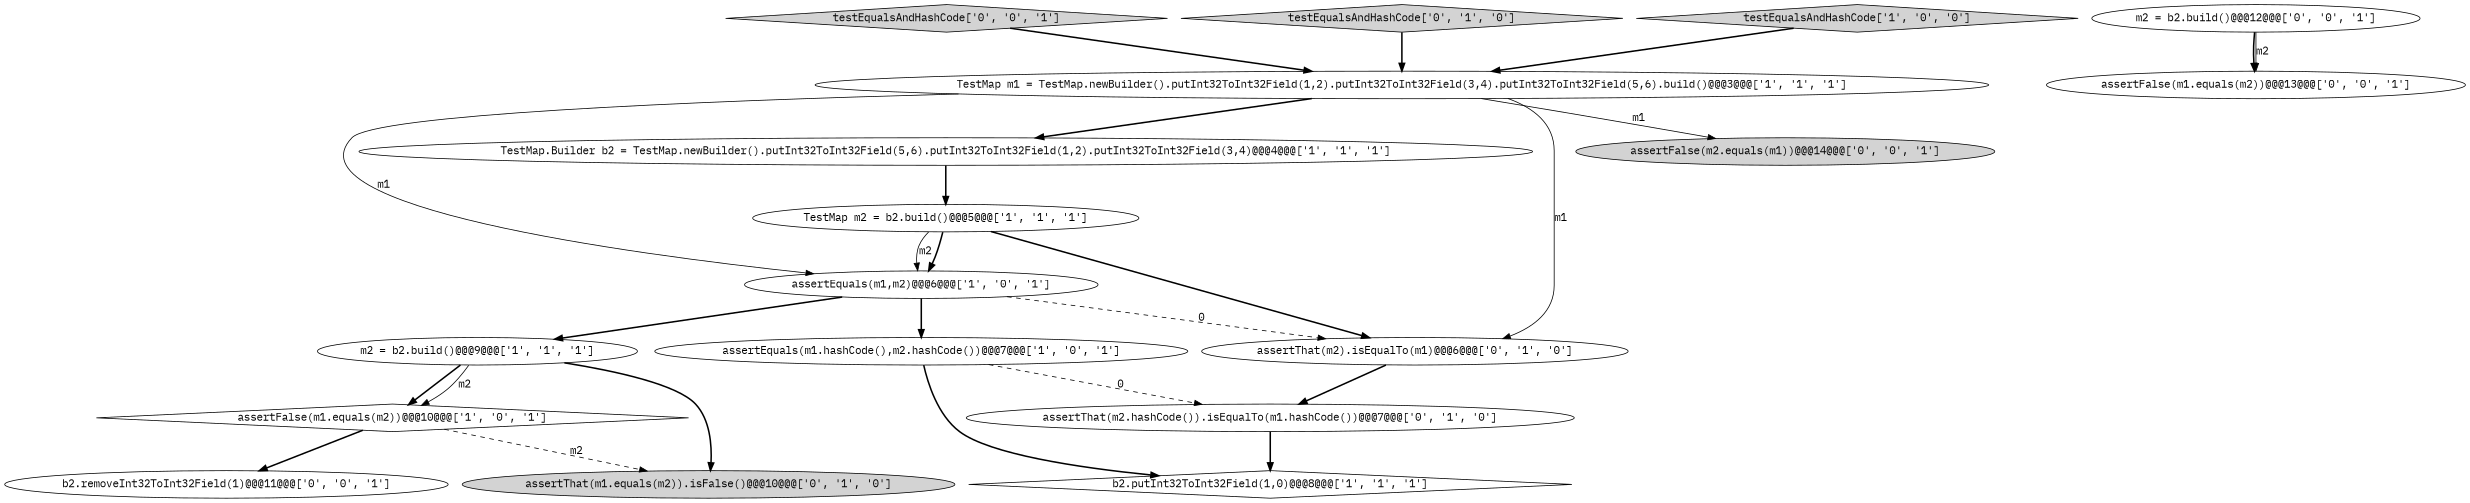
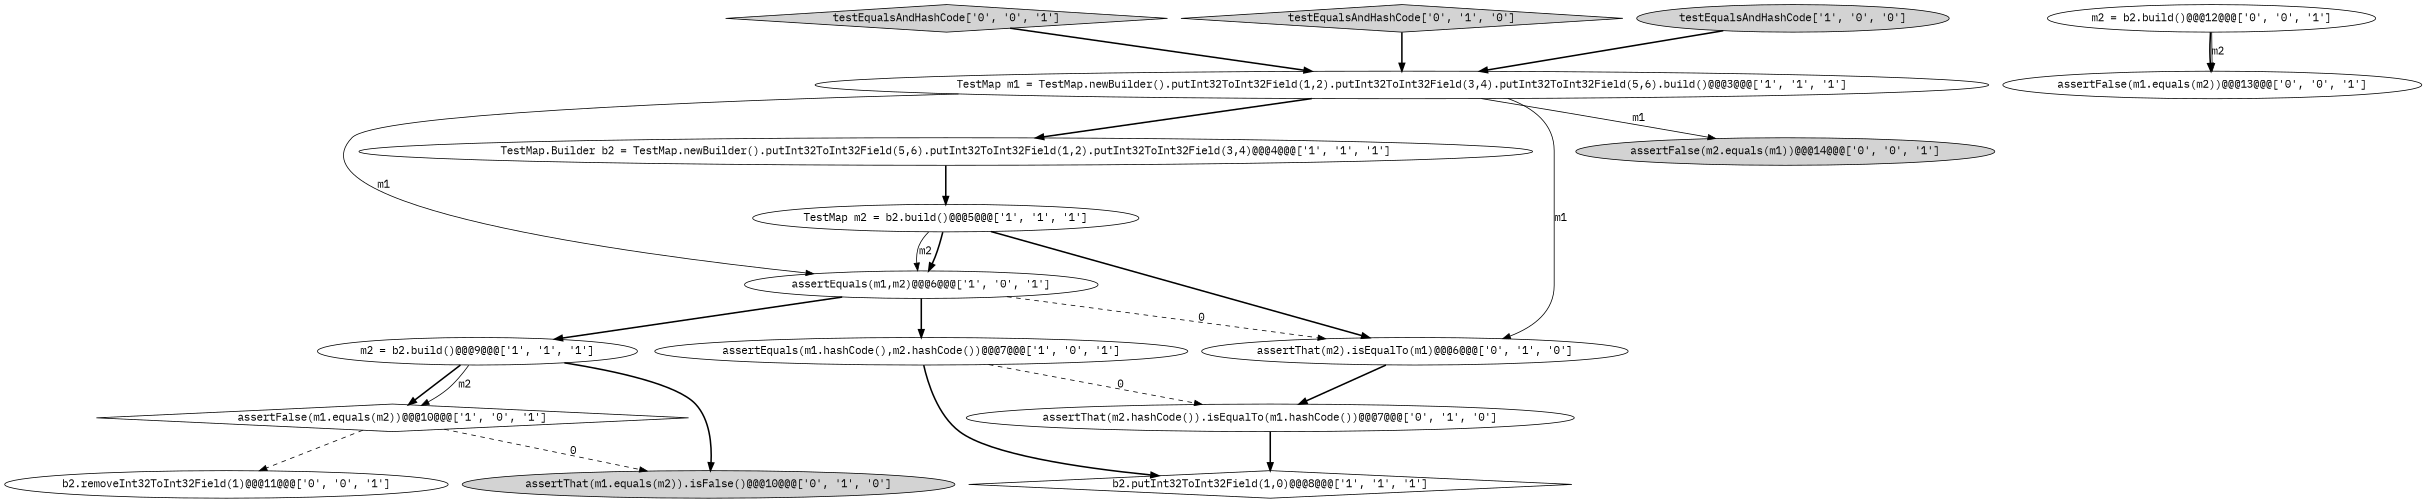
(1857, 18) -> (1793, 18)
(315, 449) -> (315, 449)
(577, 451) -> (573, 451)
